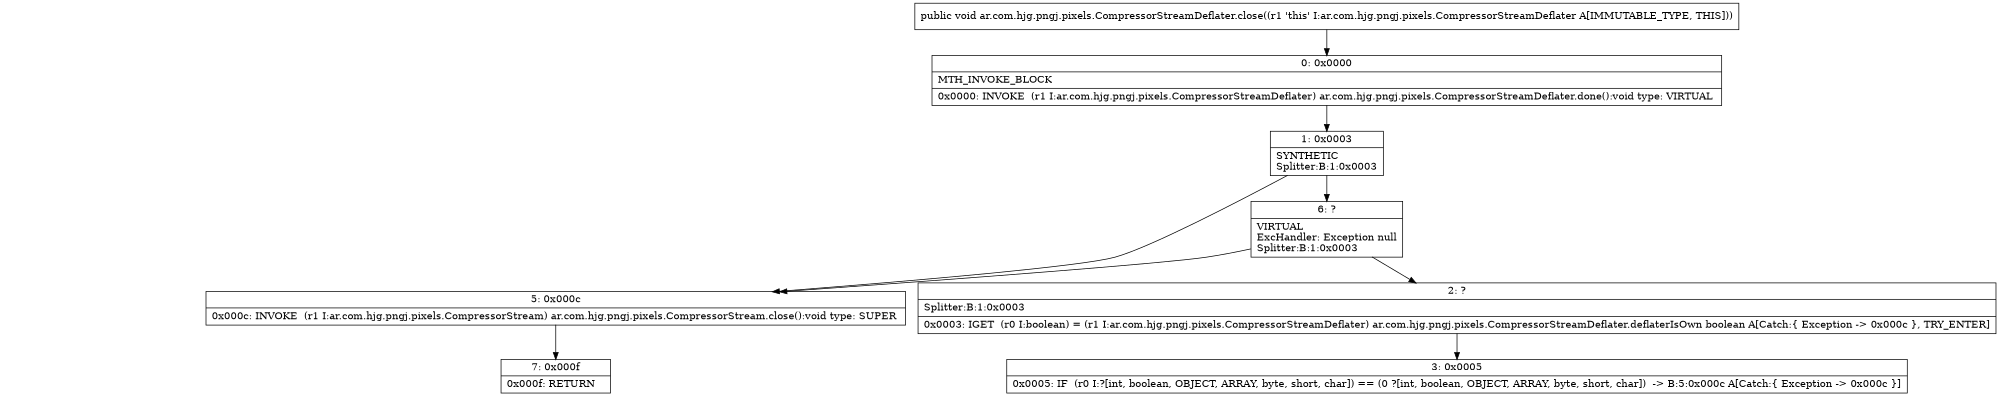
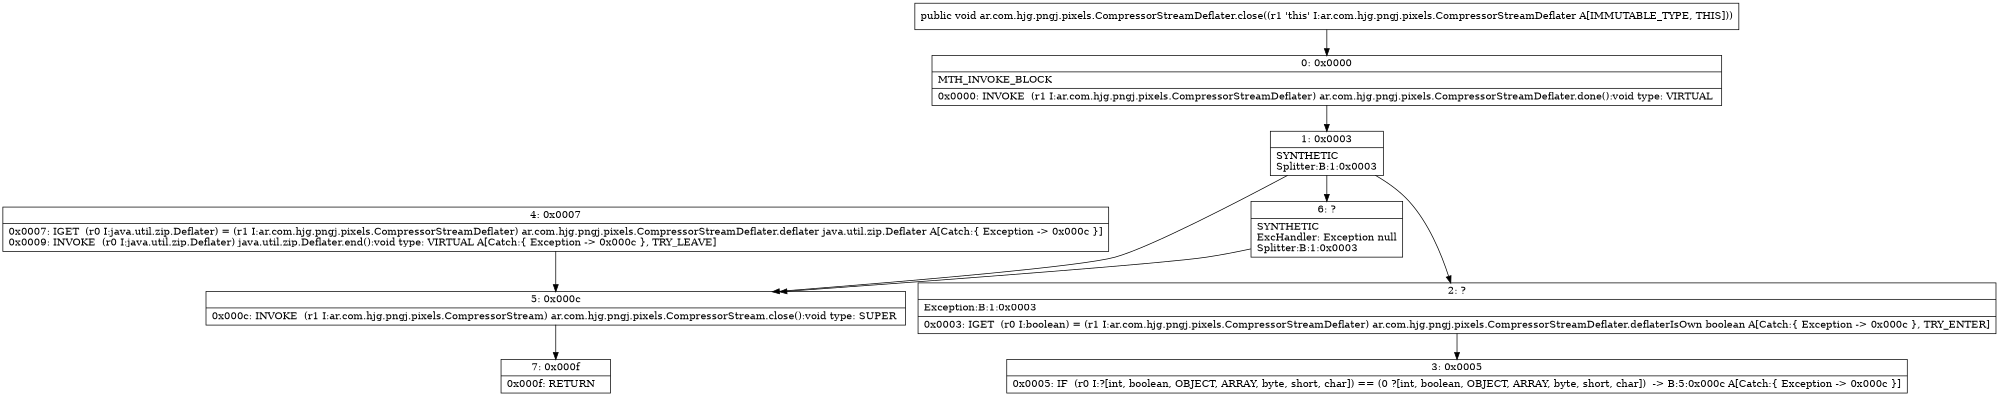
(1280, 227) -> (1288, 227)
none -> (556, 229)
(1391, 268) -> (1422, 218)
(975, 308) -> (980, 308)
